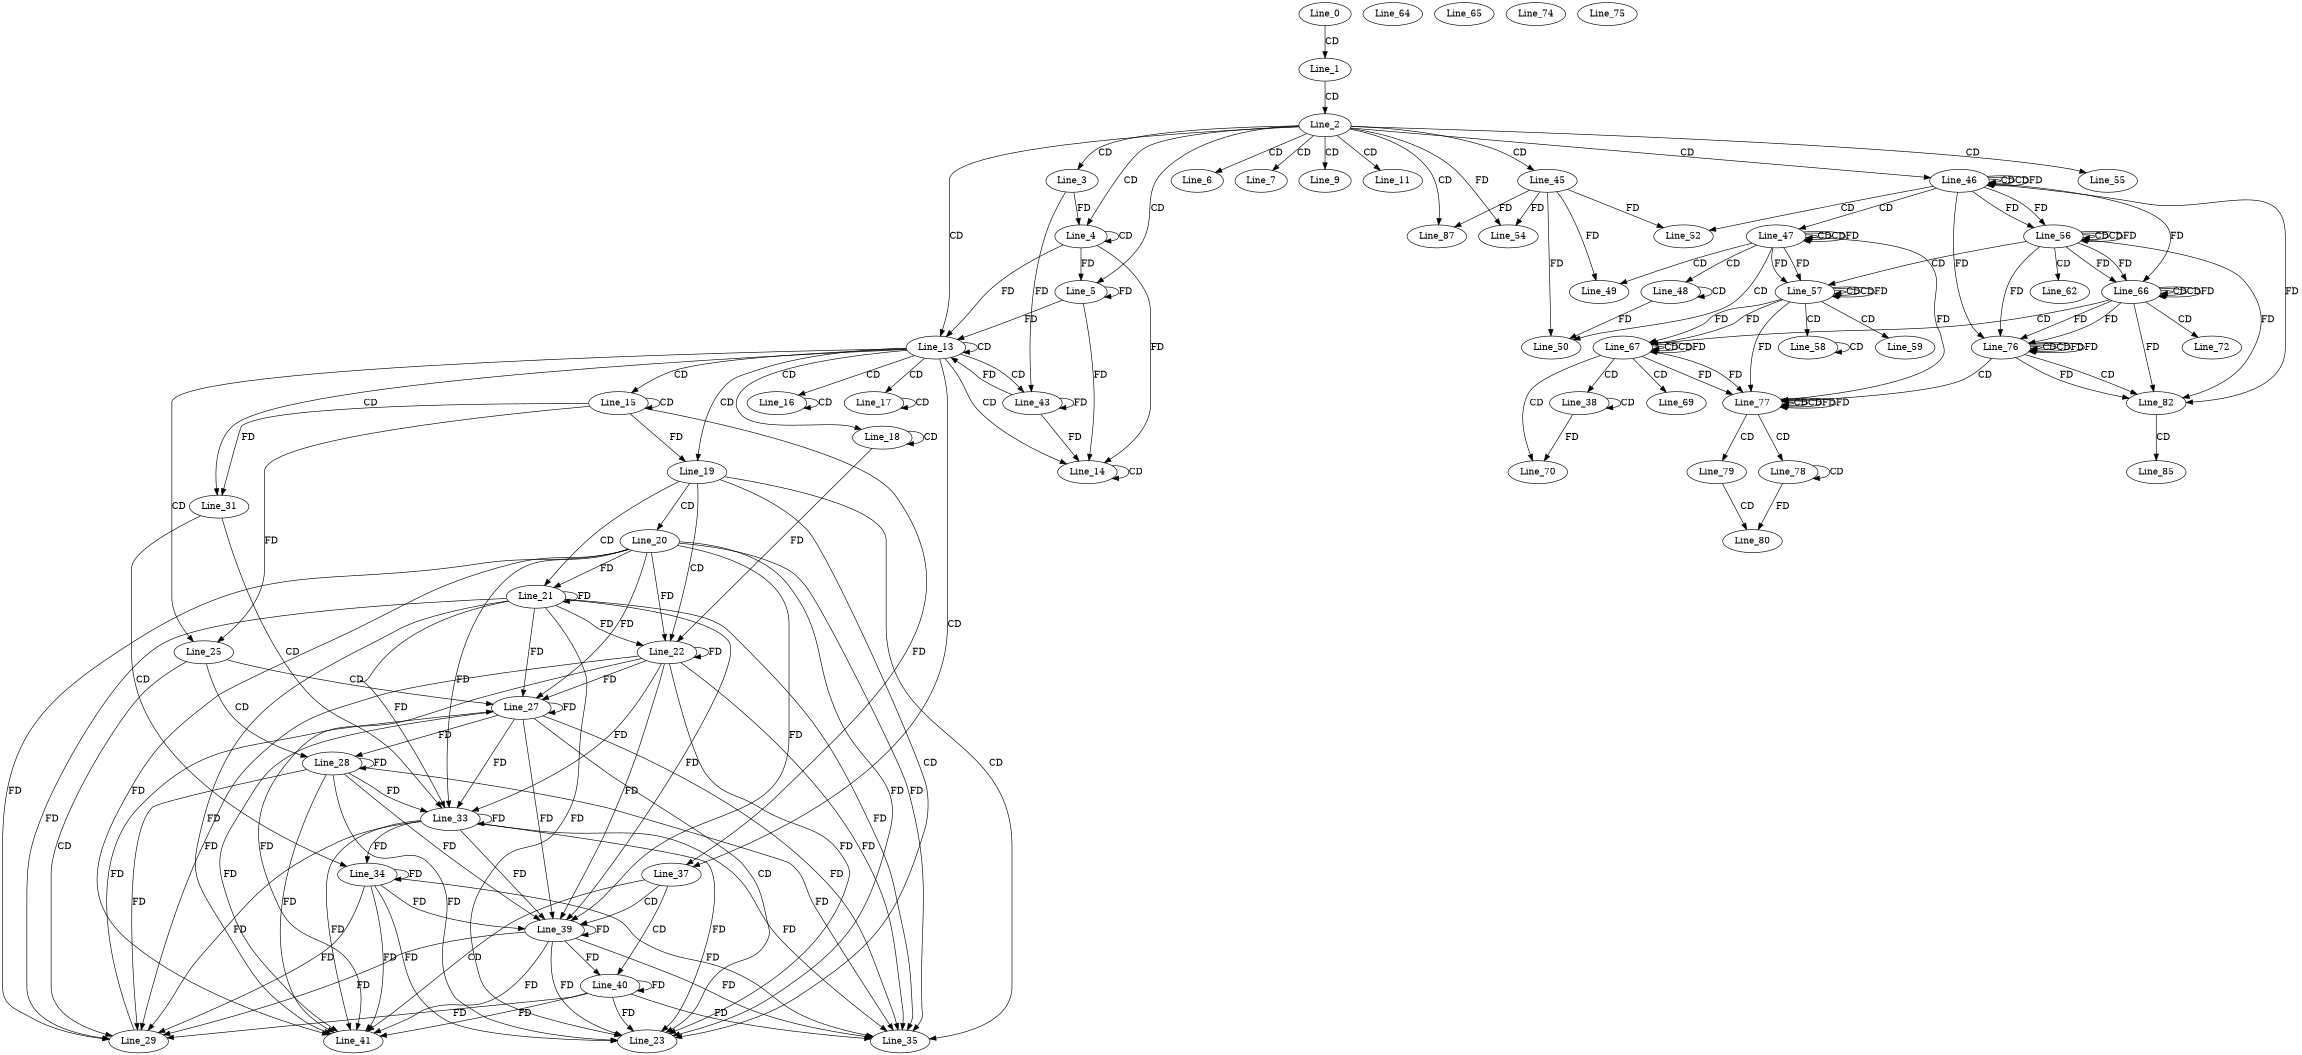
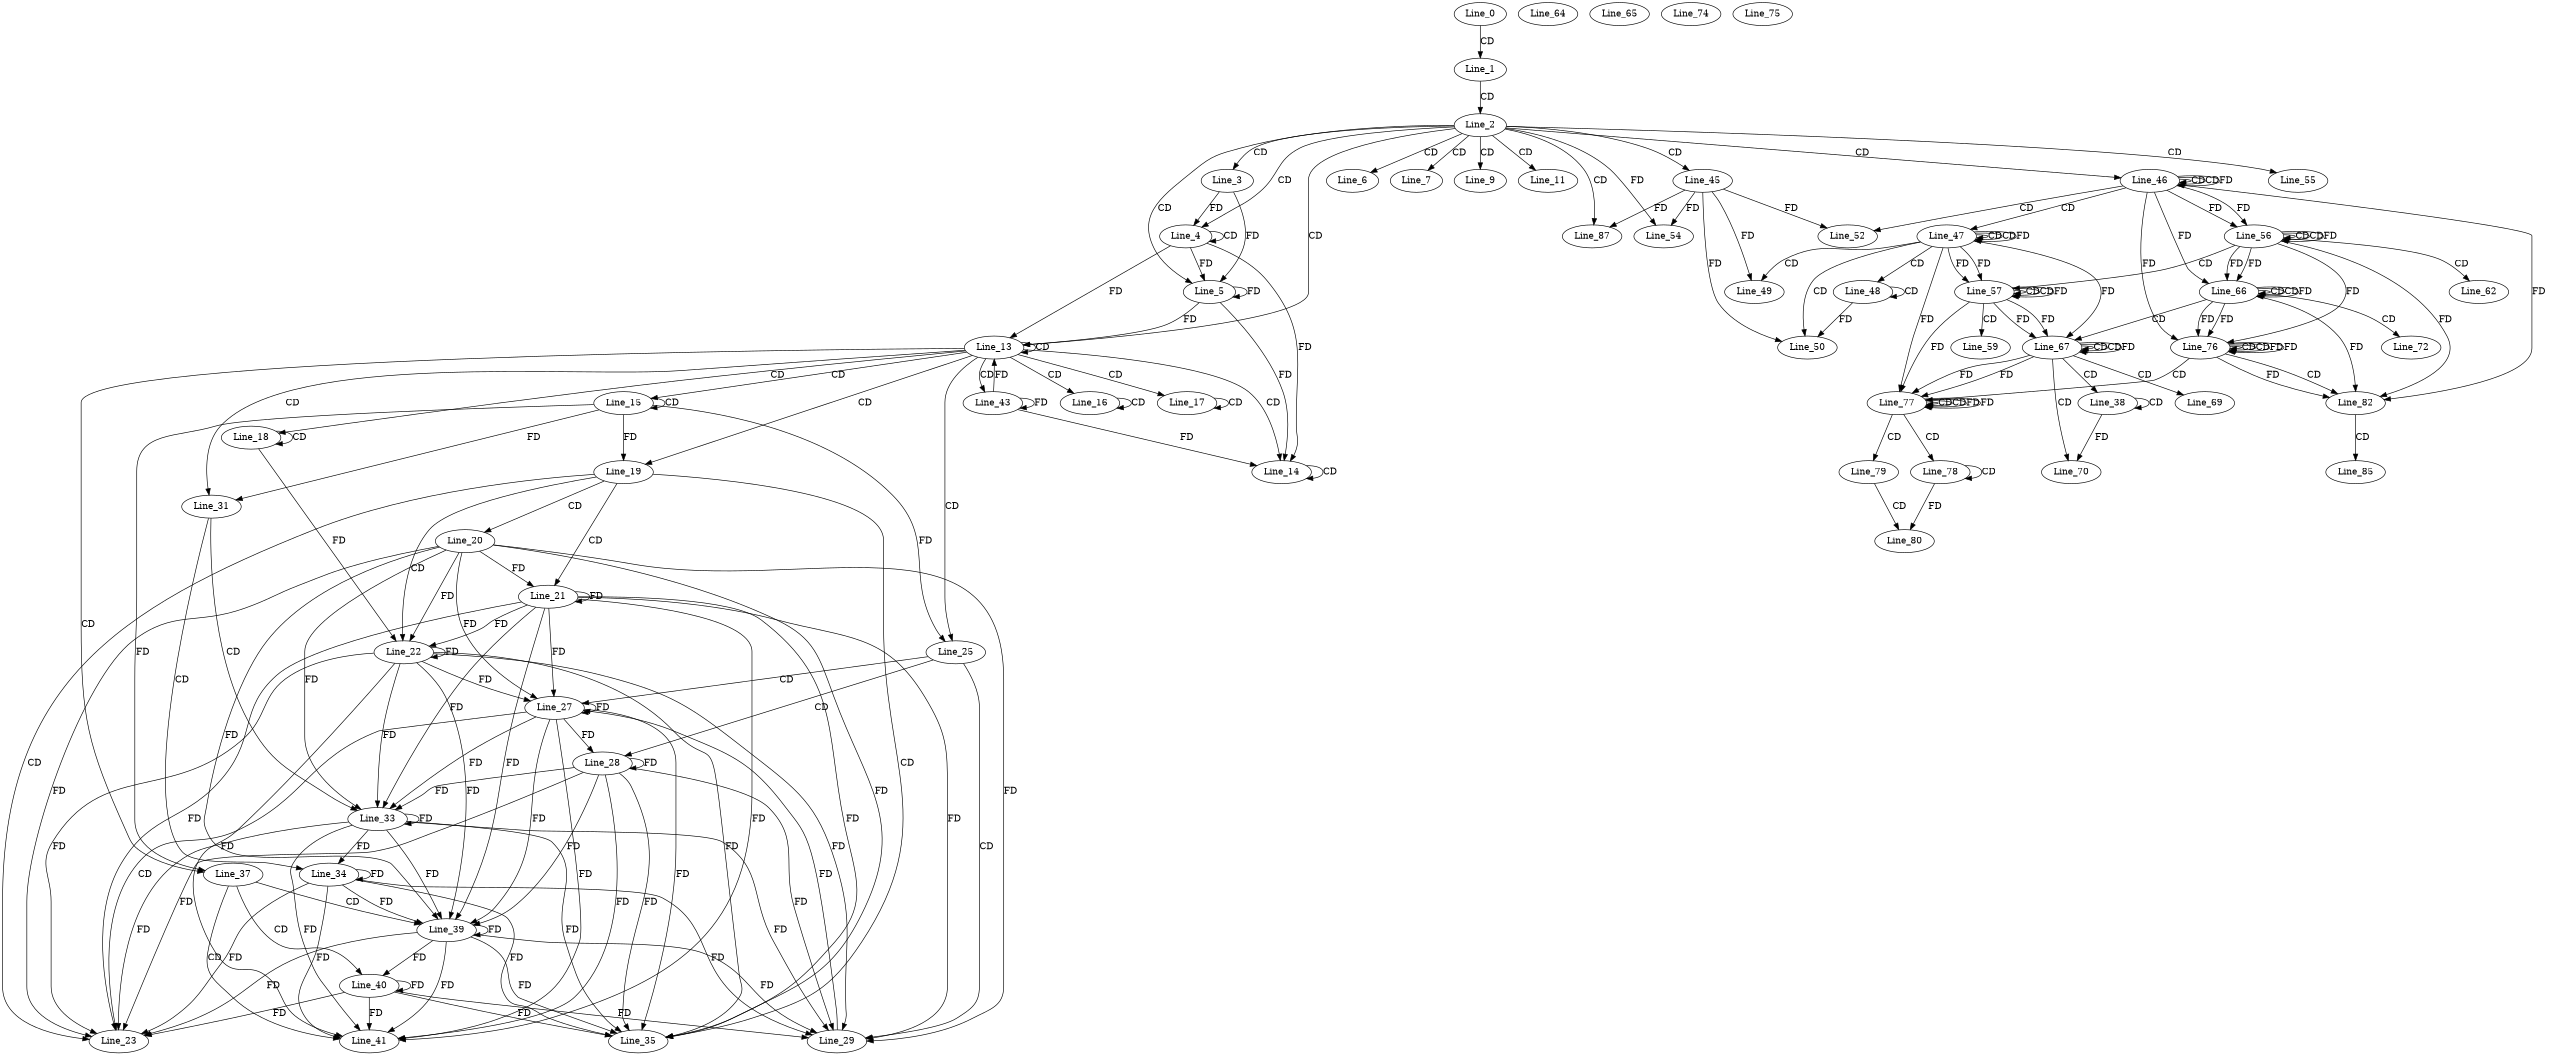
none -> (2069, 264)
(1034, 286) -> (1245, 236)
(1808, 348) -> none
(189, 718) -> none
